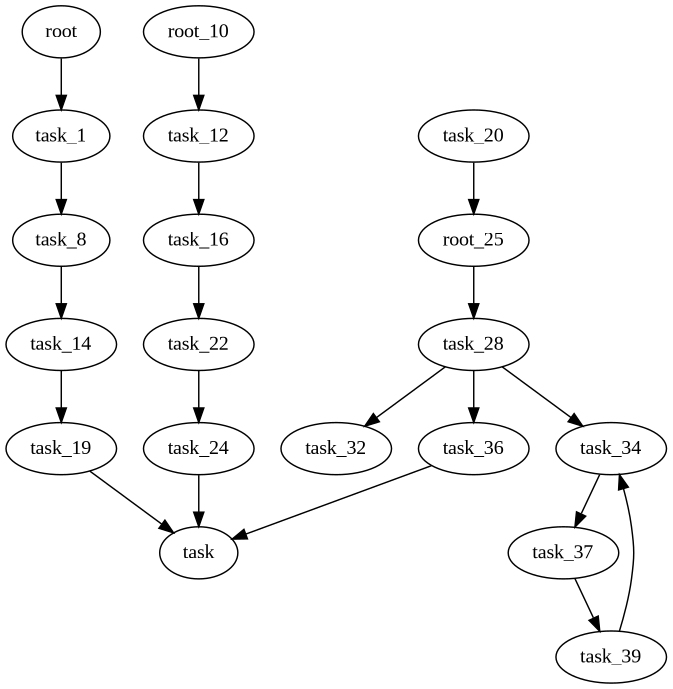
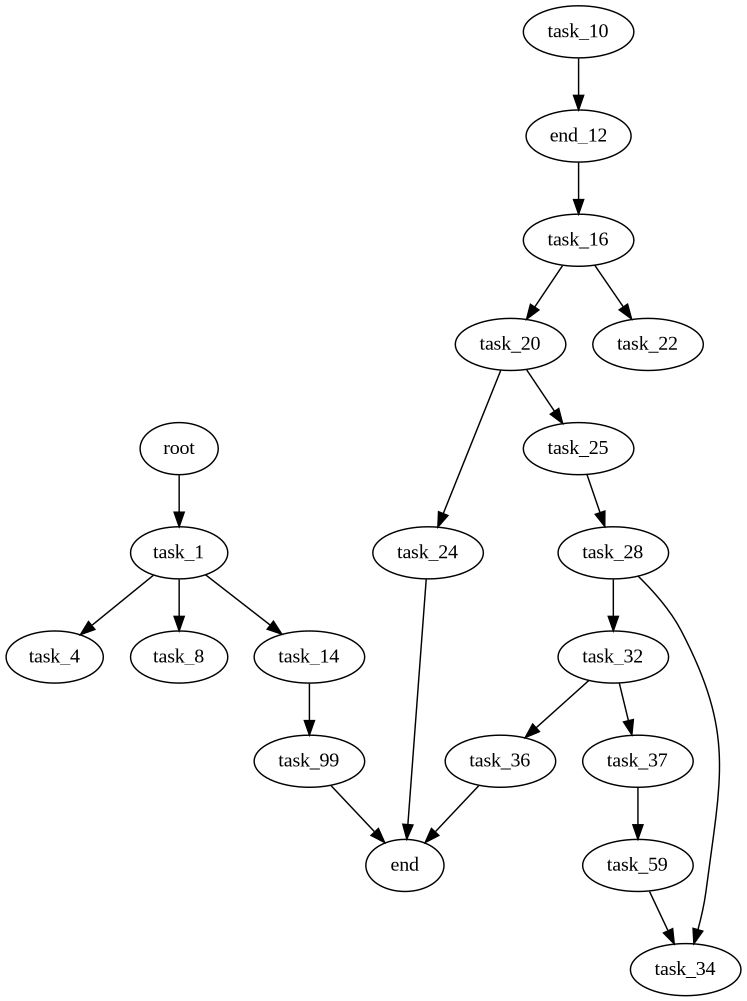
(199, 32) -> (579, 32)
(199, 136) -> (579, 136)
(474, 240) -> (579, 449)
(61, 285) -> (238, 600)
none -> (549, 286)
(199, 389) -> (472, 442)
(474, 389) -> (562, 704)
(61, 449) -> (309, 761)
(590, 494) -> (624, 702)
(199, 553) -> (405, 865)
none -> (55, 657)
(611, 657) -> (638, 865)
